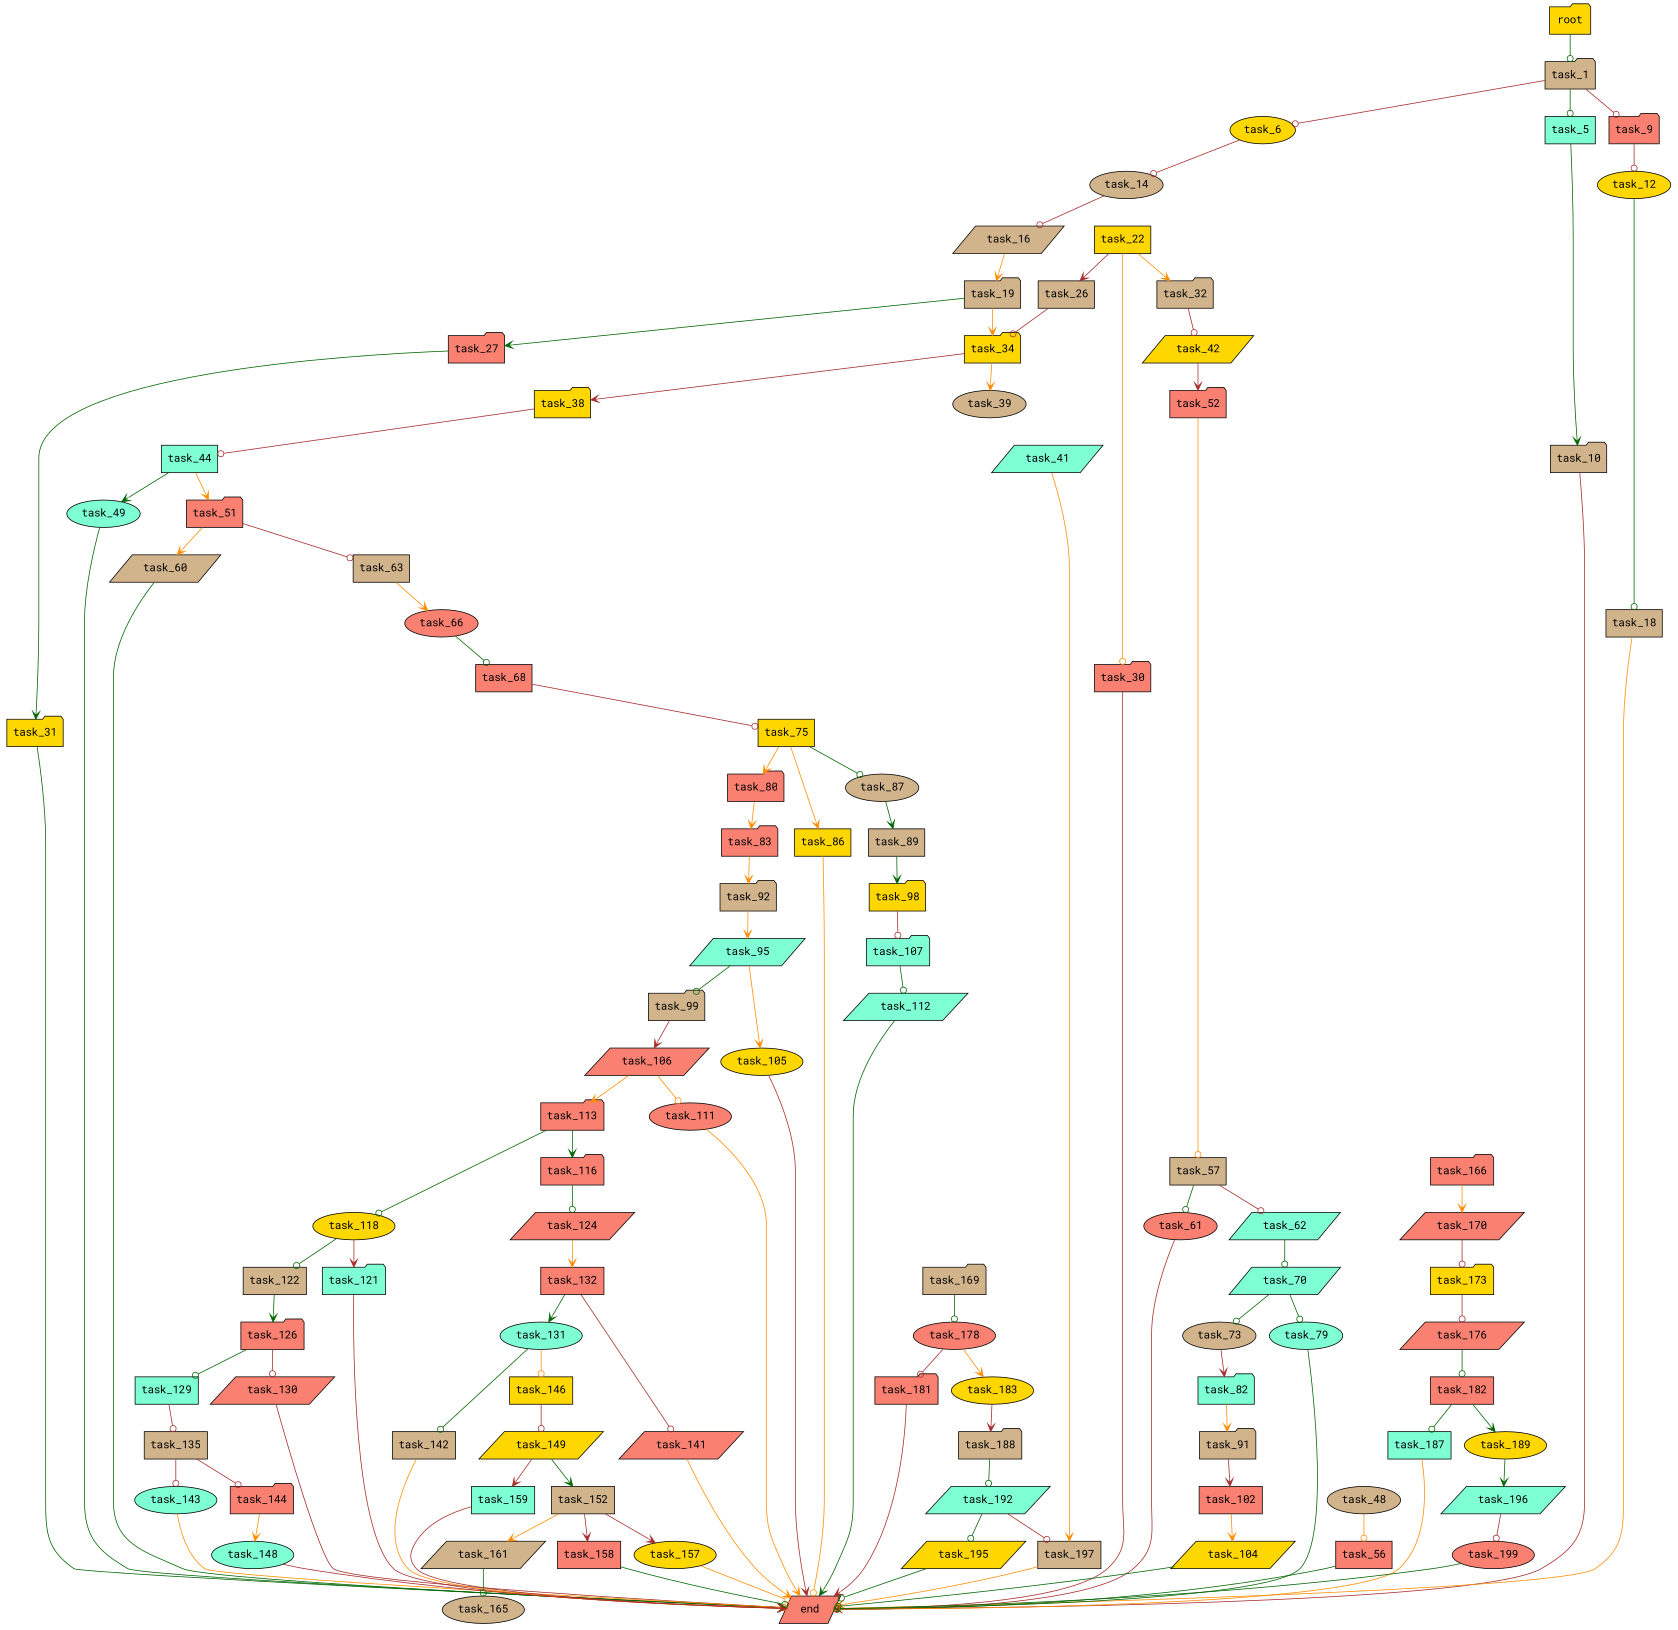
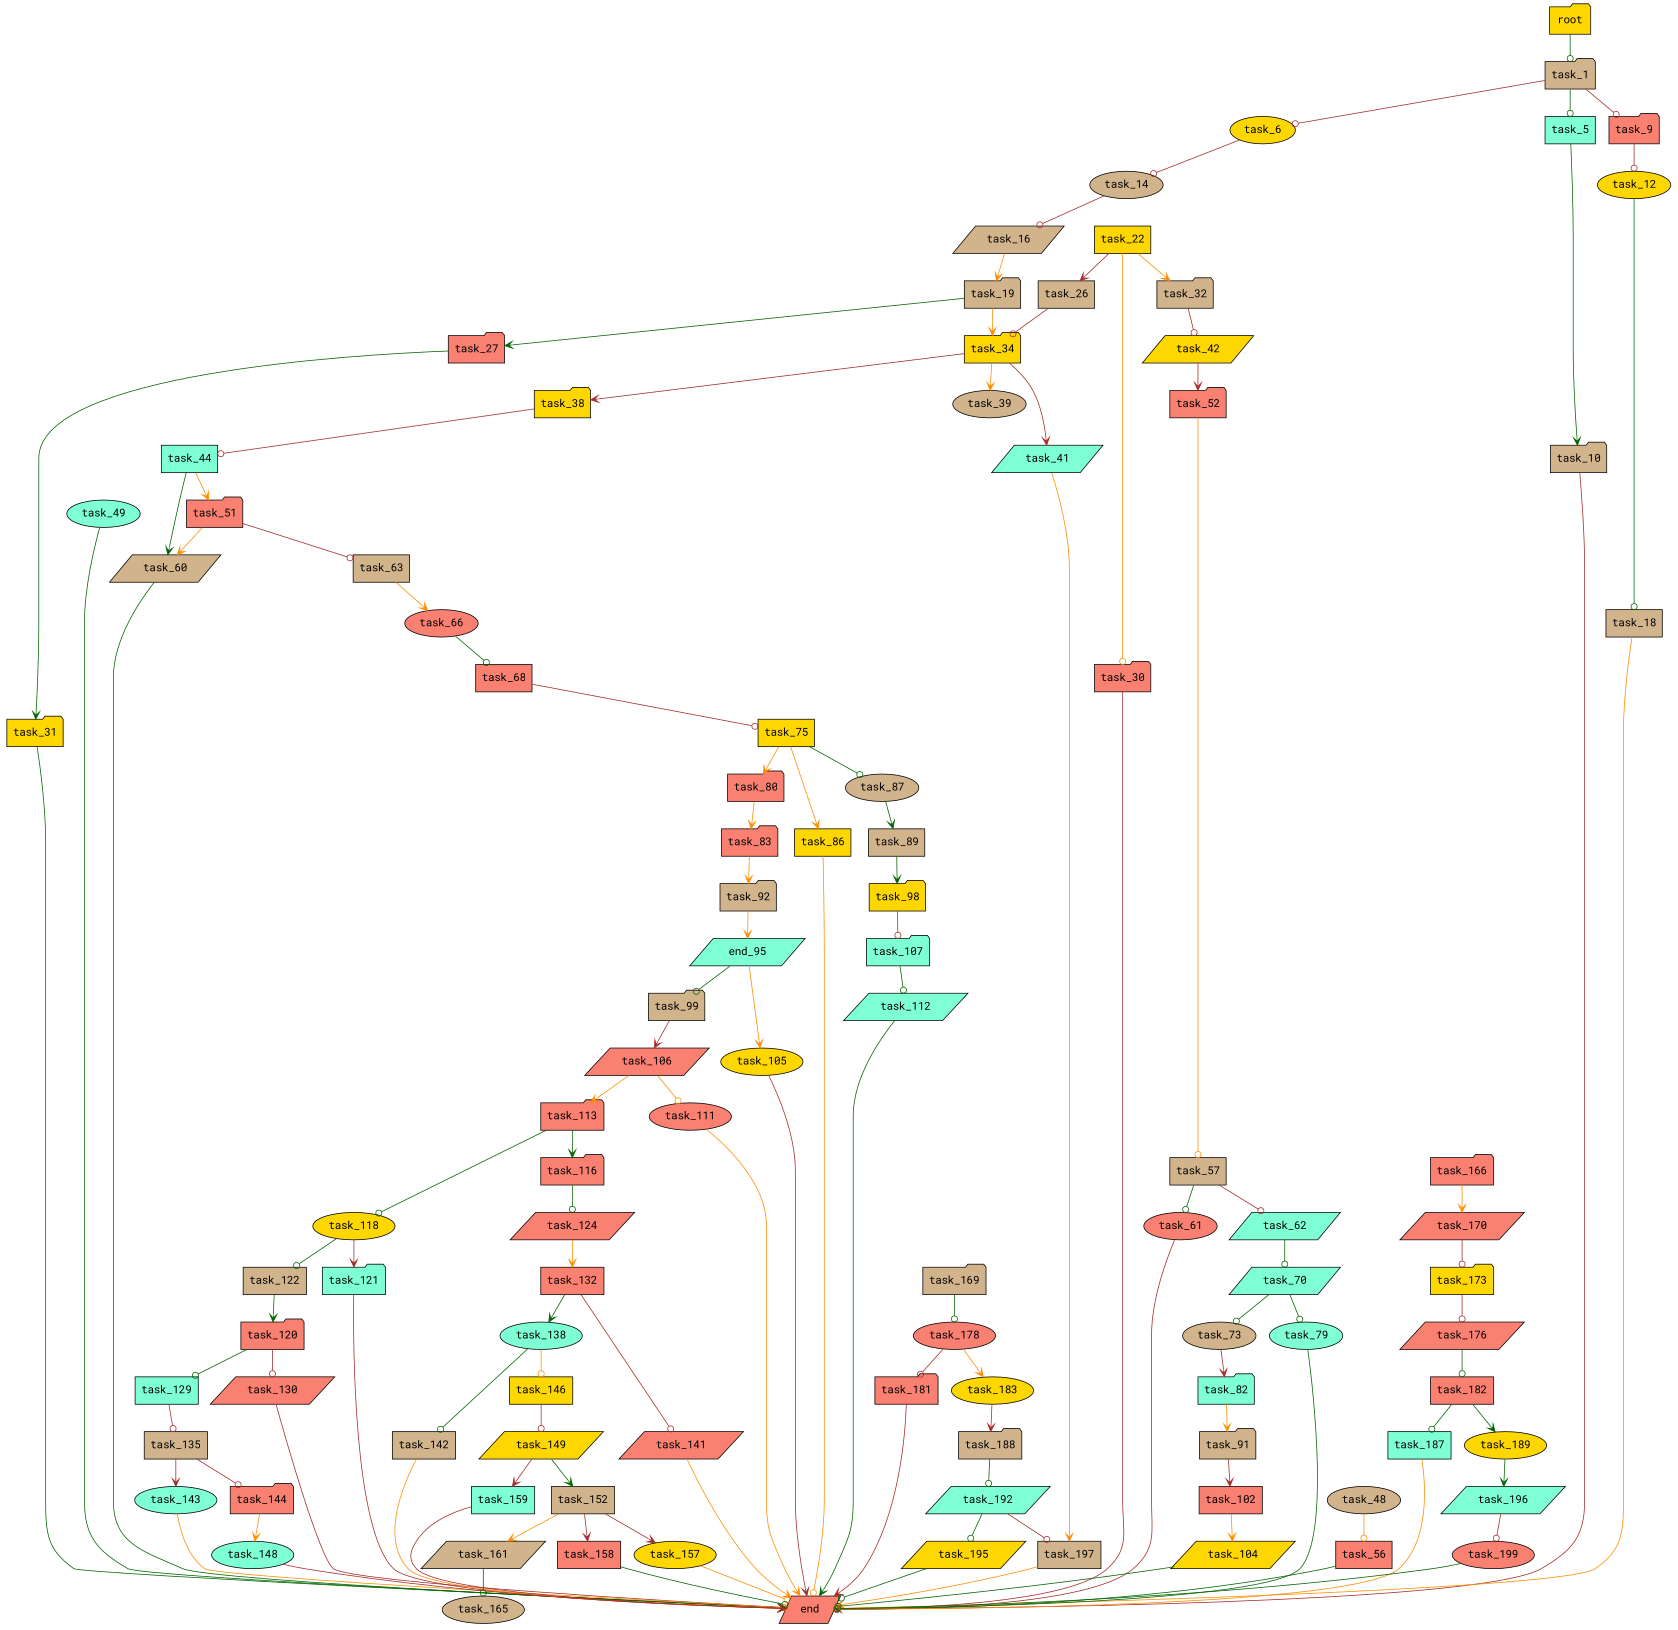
none -> (1036, 396)
(148, 485) -> (177, 510)
(747, 952) -> (747, 952)
(272, 1336) -> (272, 1336)
(541, 1336) -> (541, 1336)
(176, 1470) -> (176, 1470)
